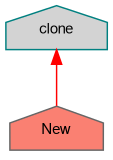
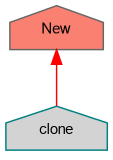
(57, 85) -> (57, 85)
